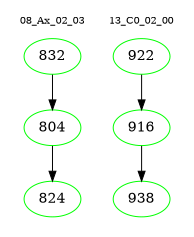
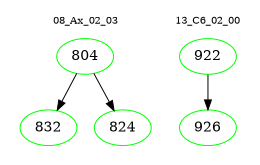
(142, 21) -> (208, 21)
(52, 87) -> (69, 87)
(142, 128) -> (208, 128)
(142, 199) -> none
